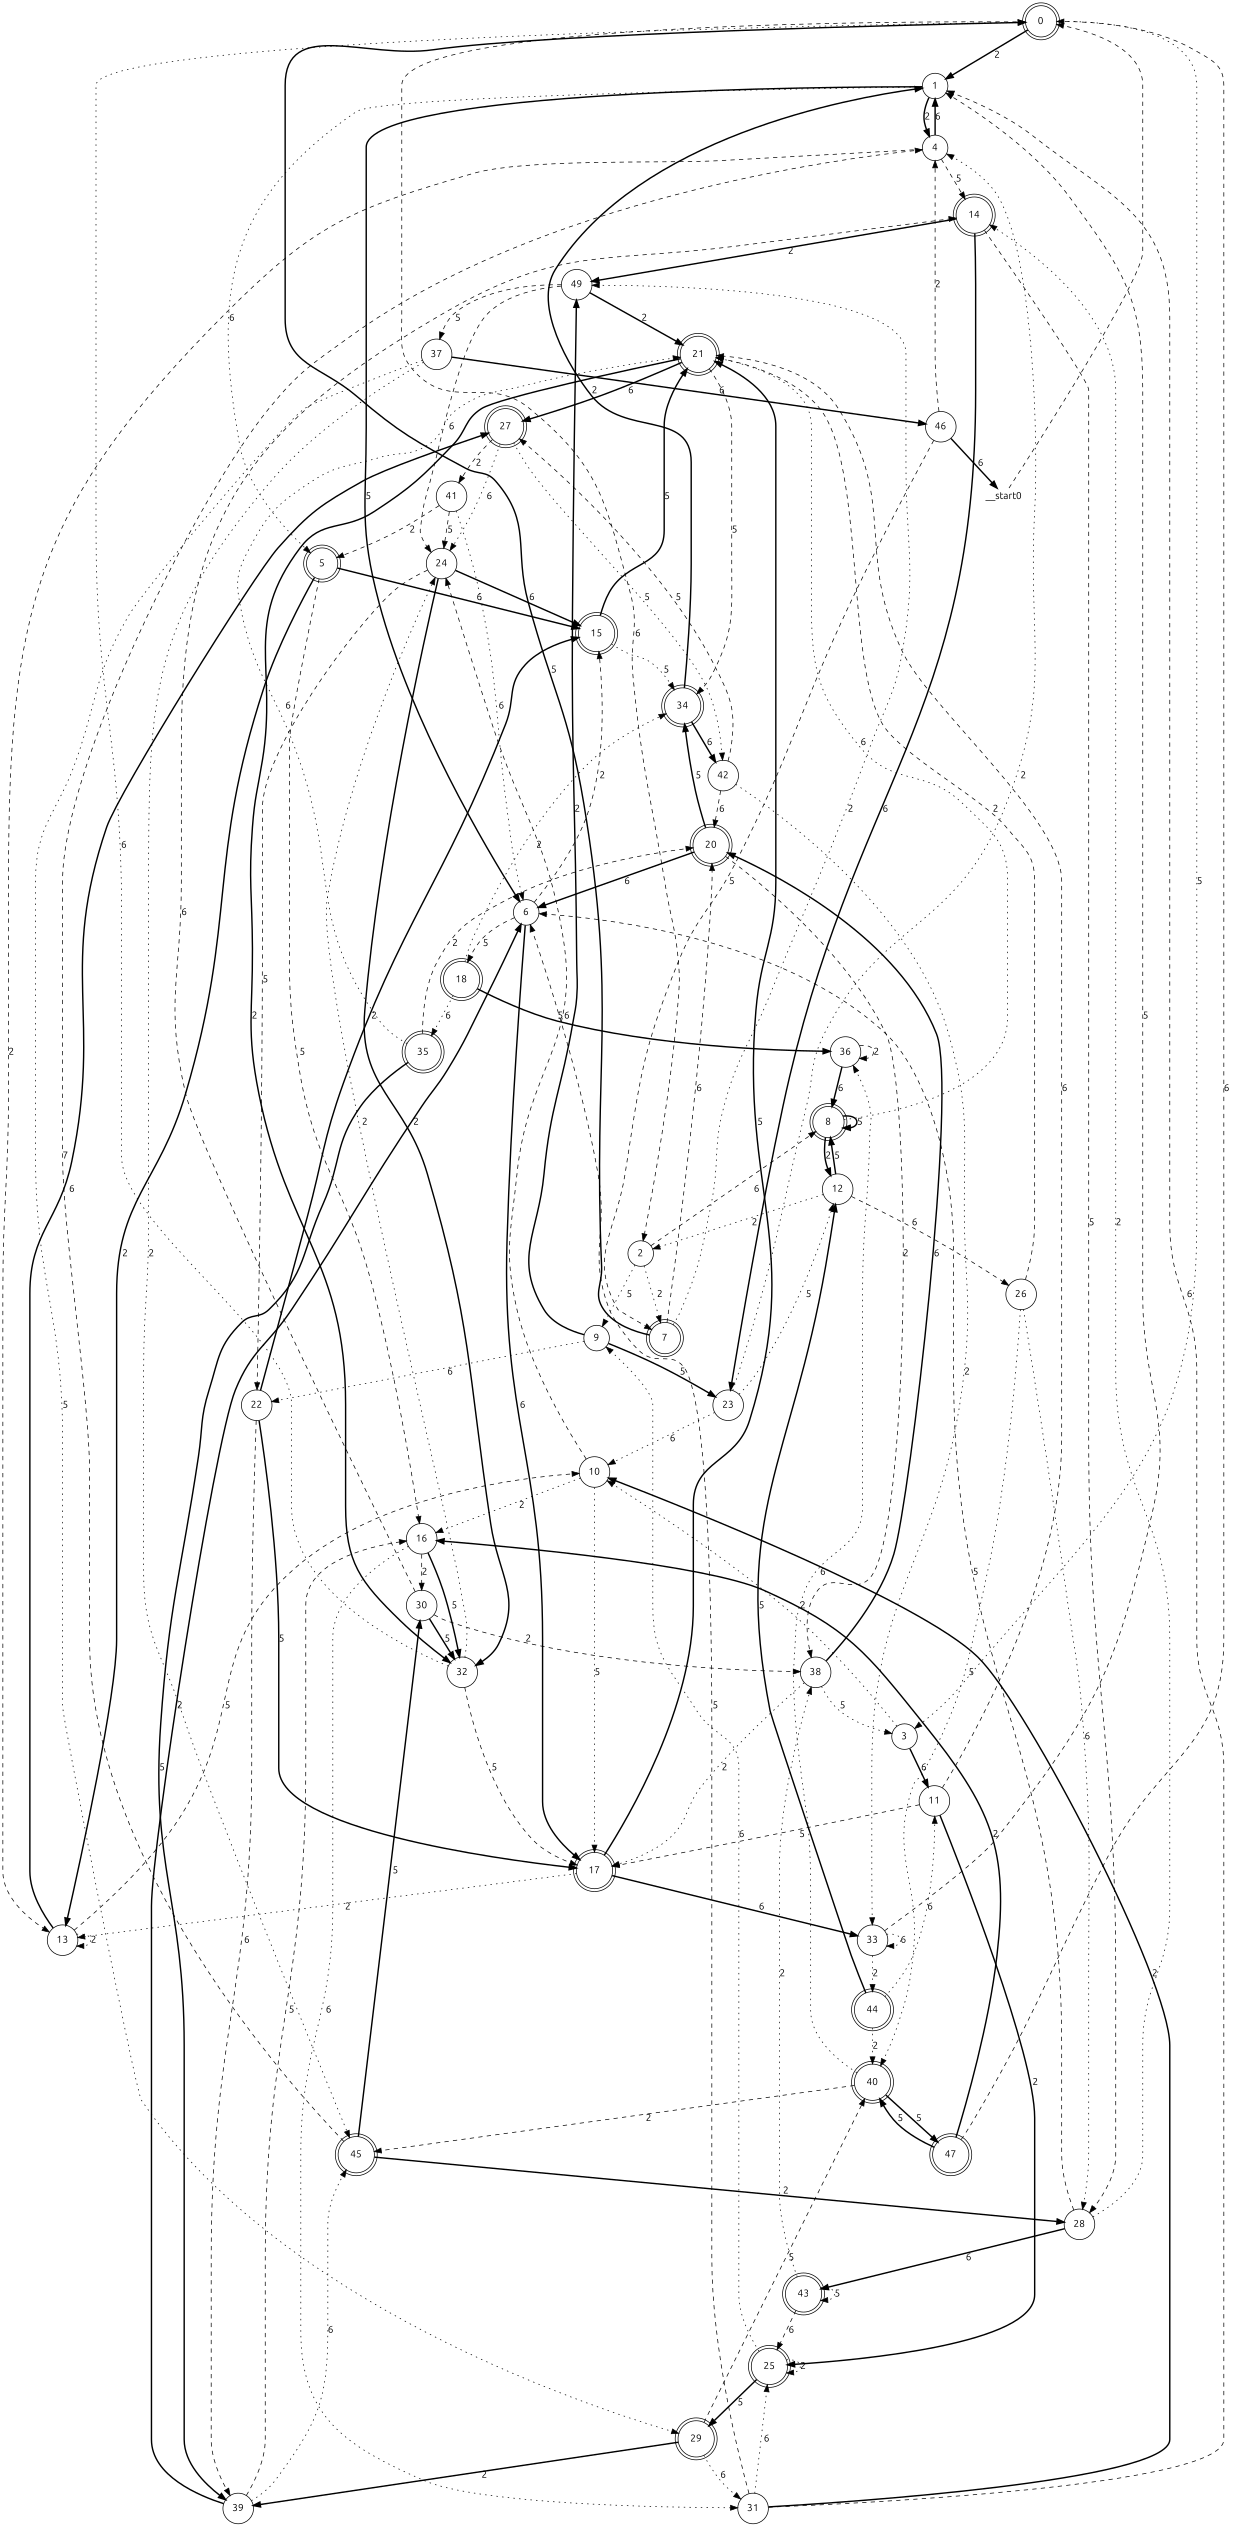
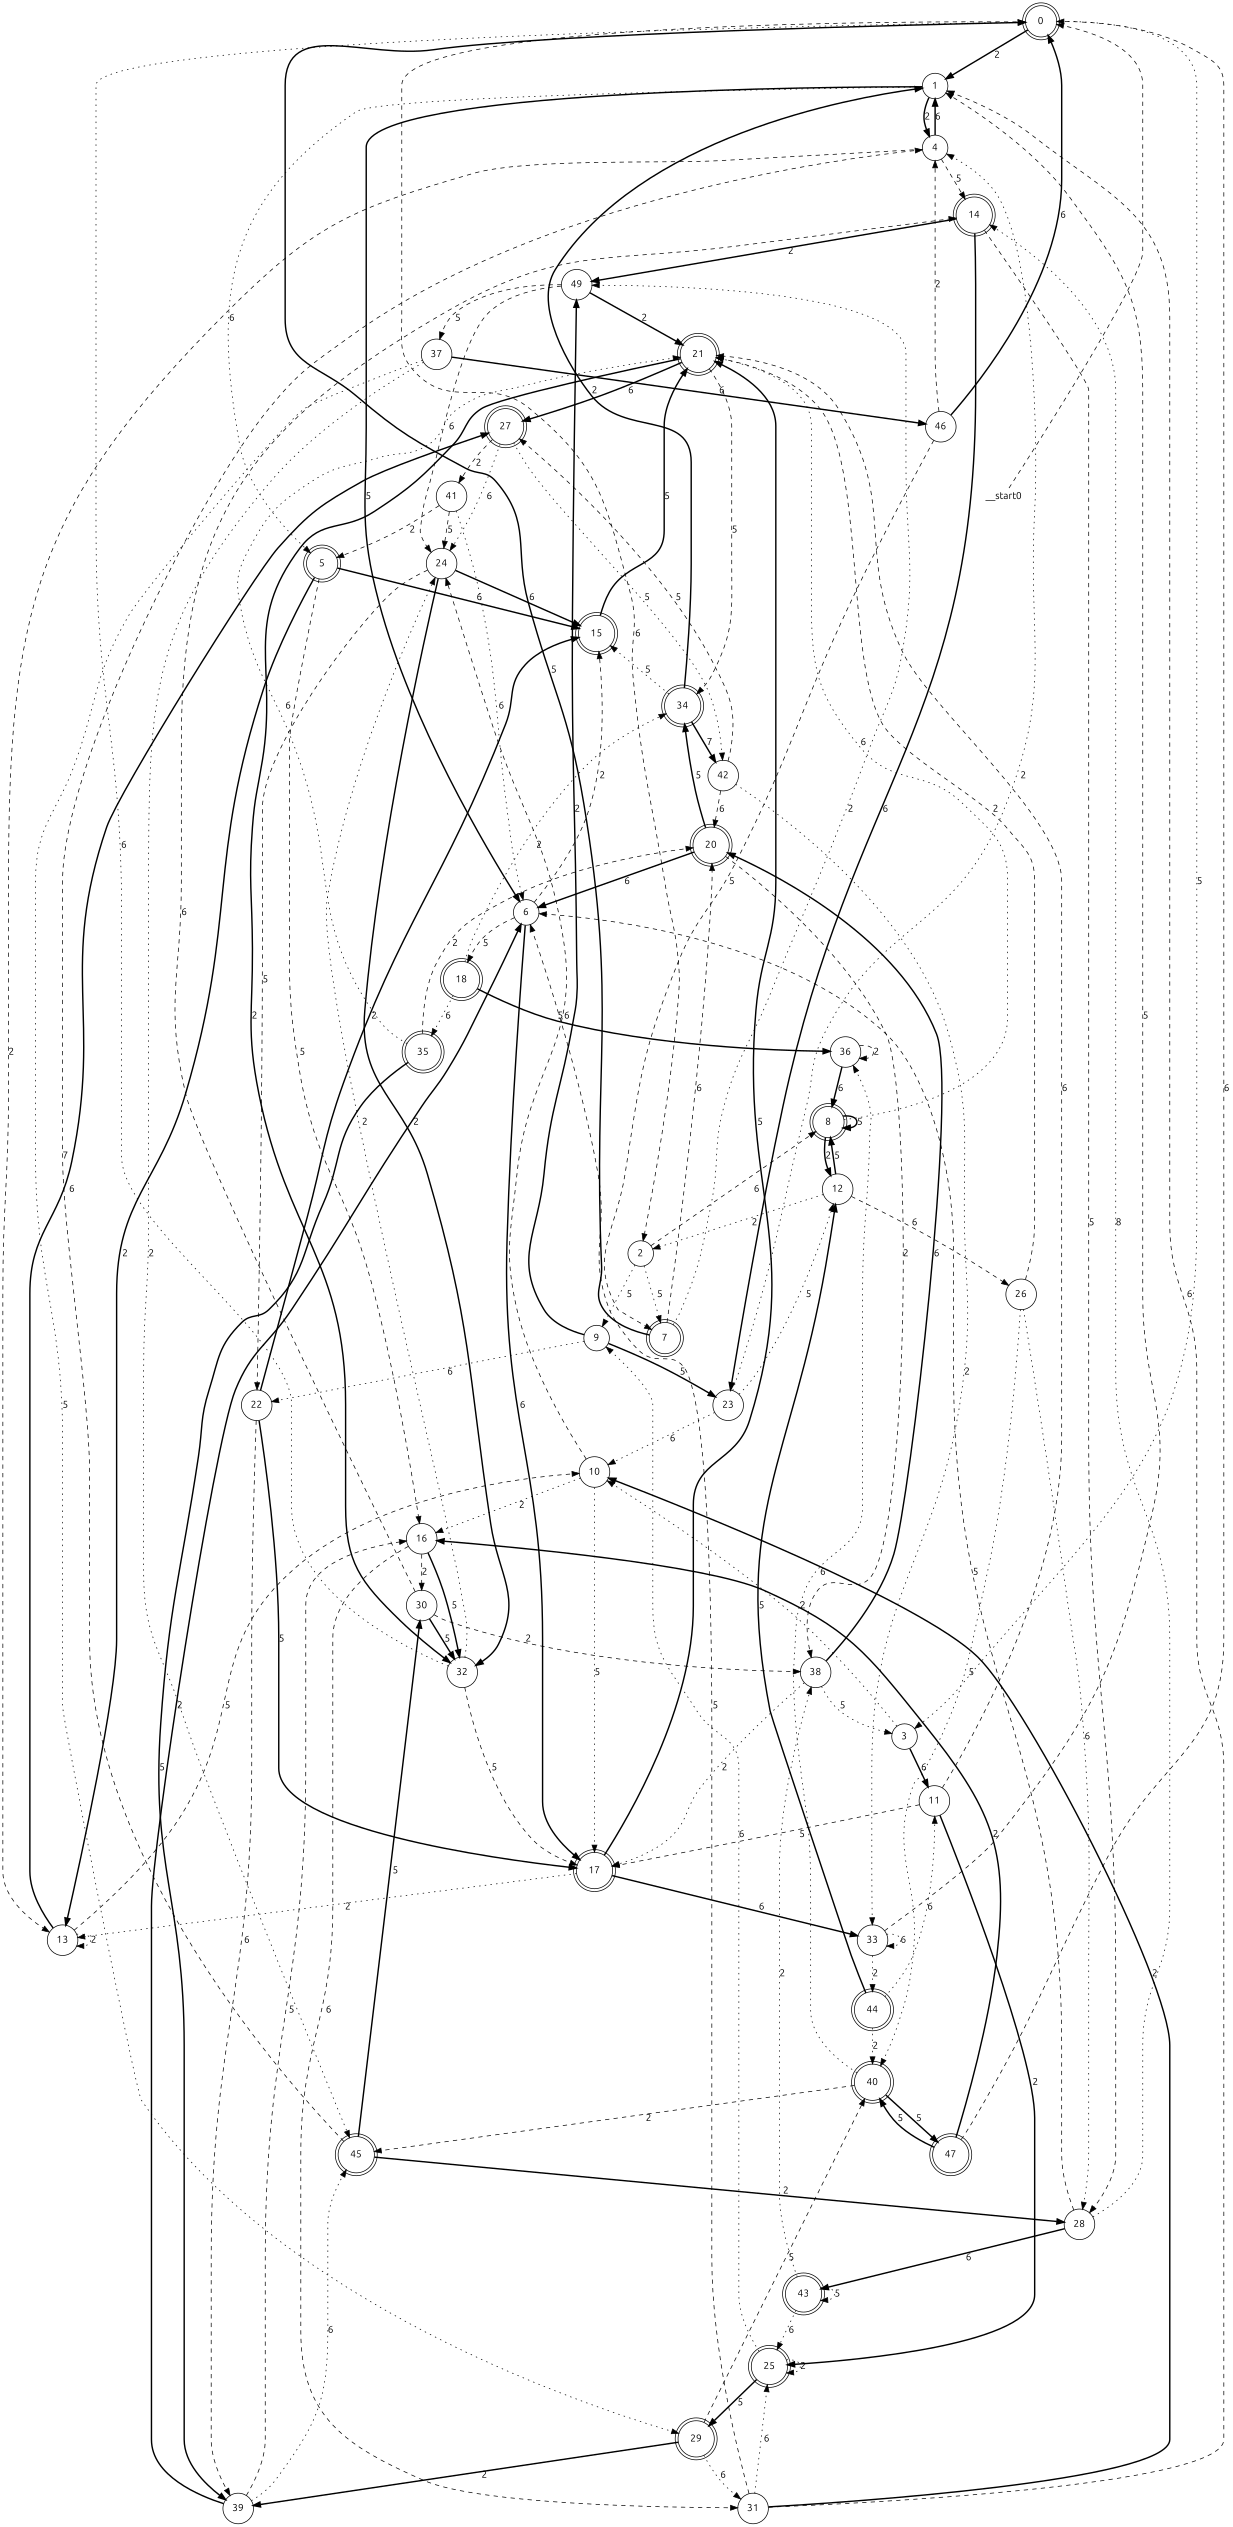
(967, 456) -> (1052, 242)
(645, 659) -> (642, 672)
(710, 742) -> (710, 742)
(1119, 1223) -> (1119, 1223)
(660, 1294) -> (660, 1294)
(301, 2180) -> (301, 2180)
(788, 2327) -> (788, 2327)
